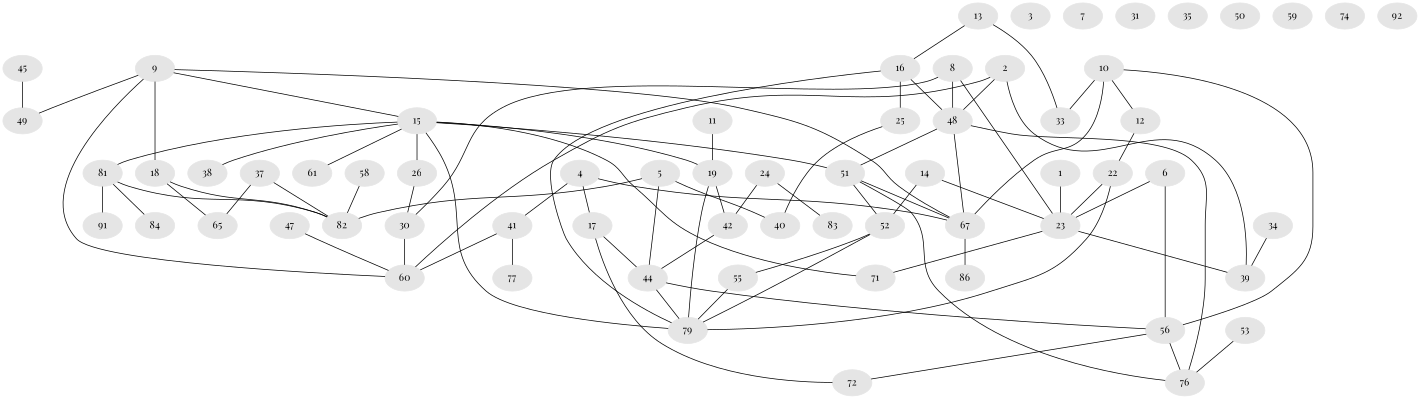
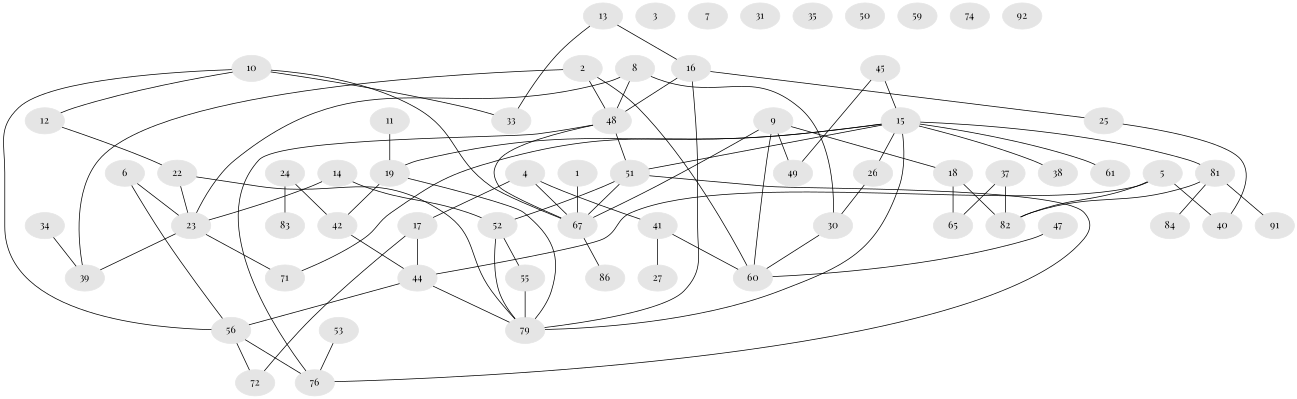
(286, 95) -> (892, 99)
(365, 173) -> none
(1060, 199) -> (578, 201)
(512, 278) -> (658, 278)
